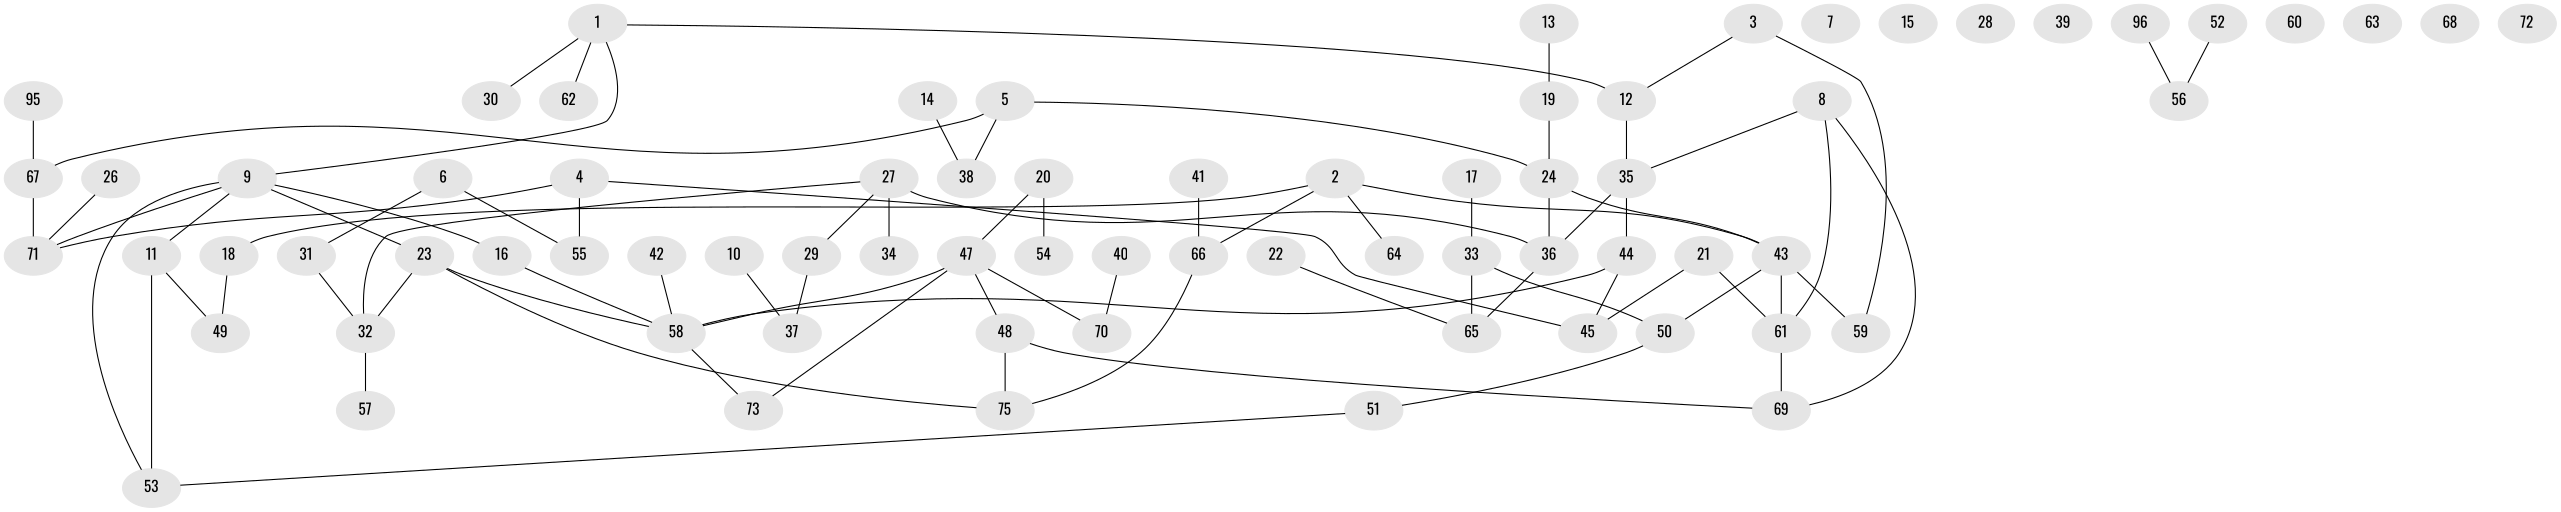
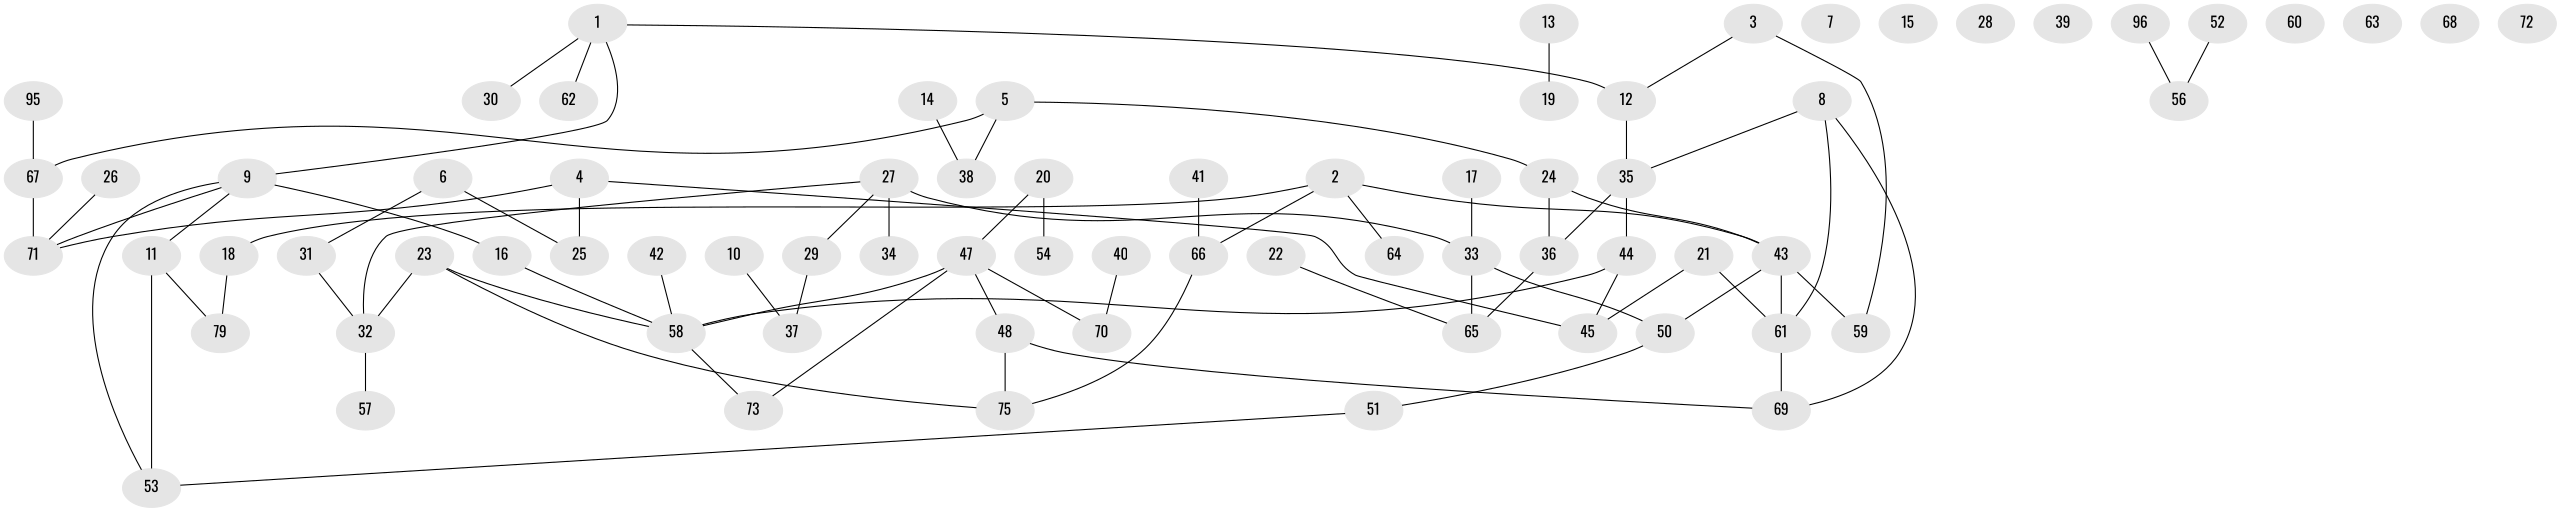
(1549, 140) -> none
(313, 208) -> none
(1219, 217) -> (1208, 216)
(579, 256) -> (579, 256)
(220, 333) -> (220, 333)
